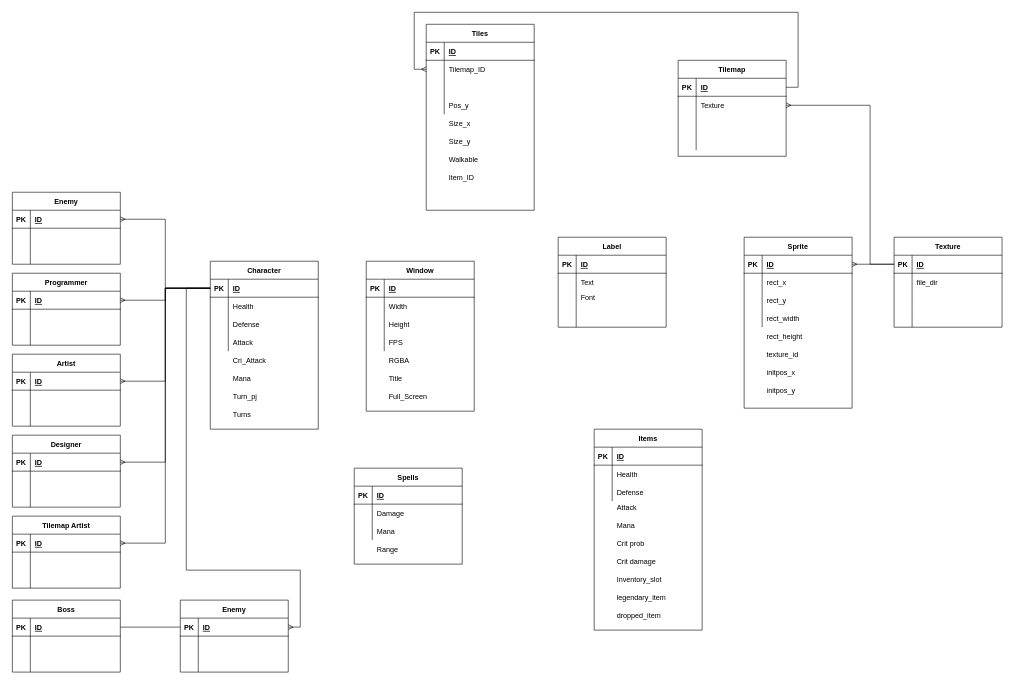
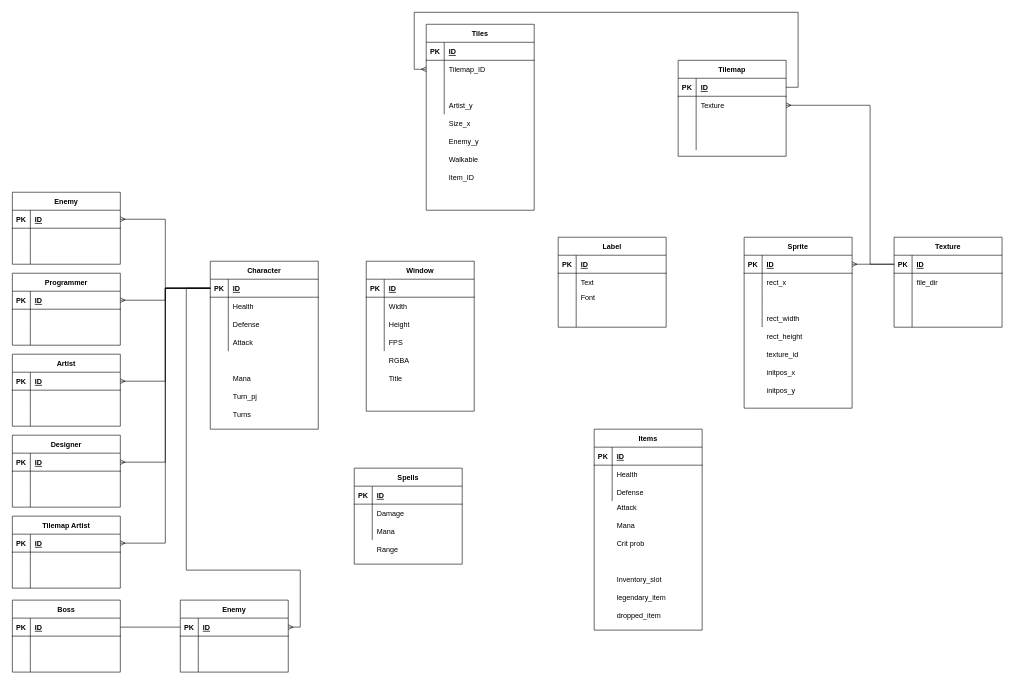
(459, 106) -> (464, 106)
(460, 142) -> (463, 142)
(807, 300) -> none
(273, 360) -> none
(429, 396) -> none
(657, 561) -> none
